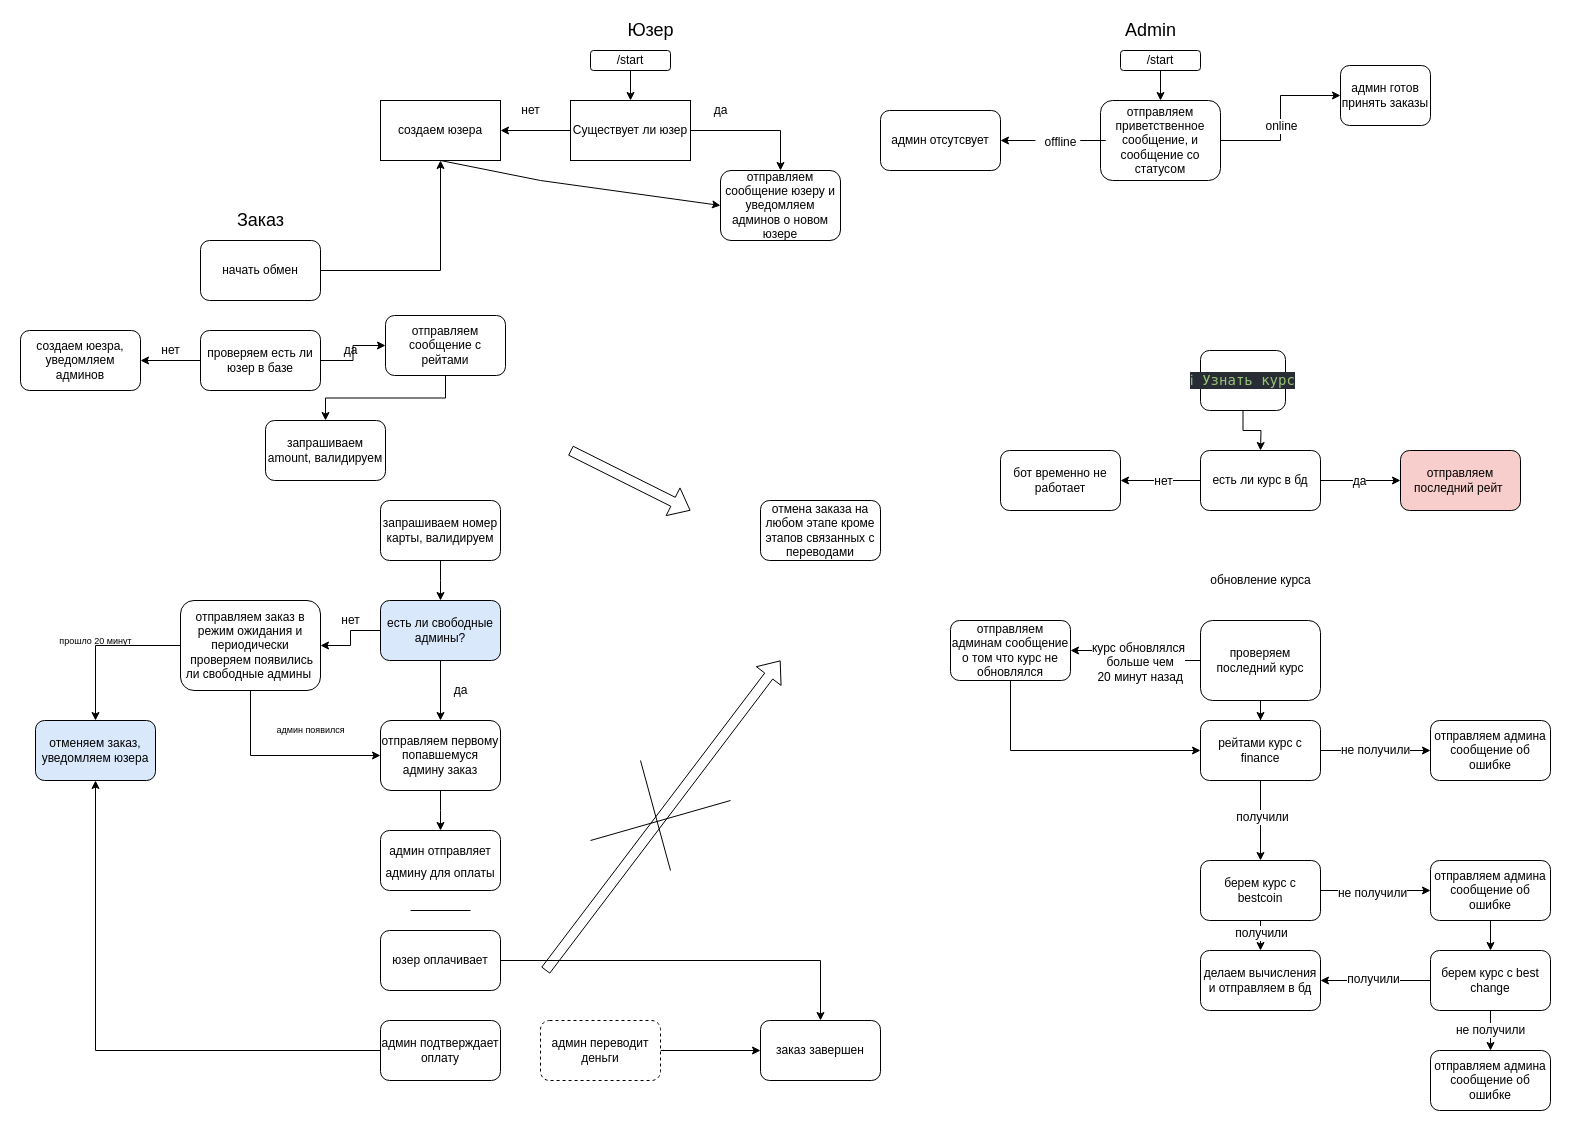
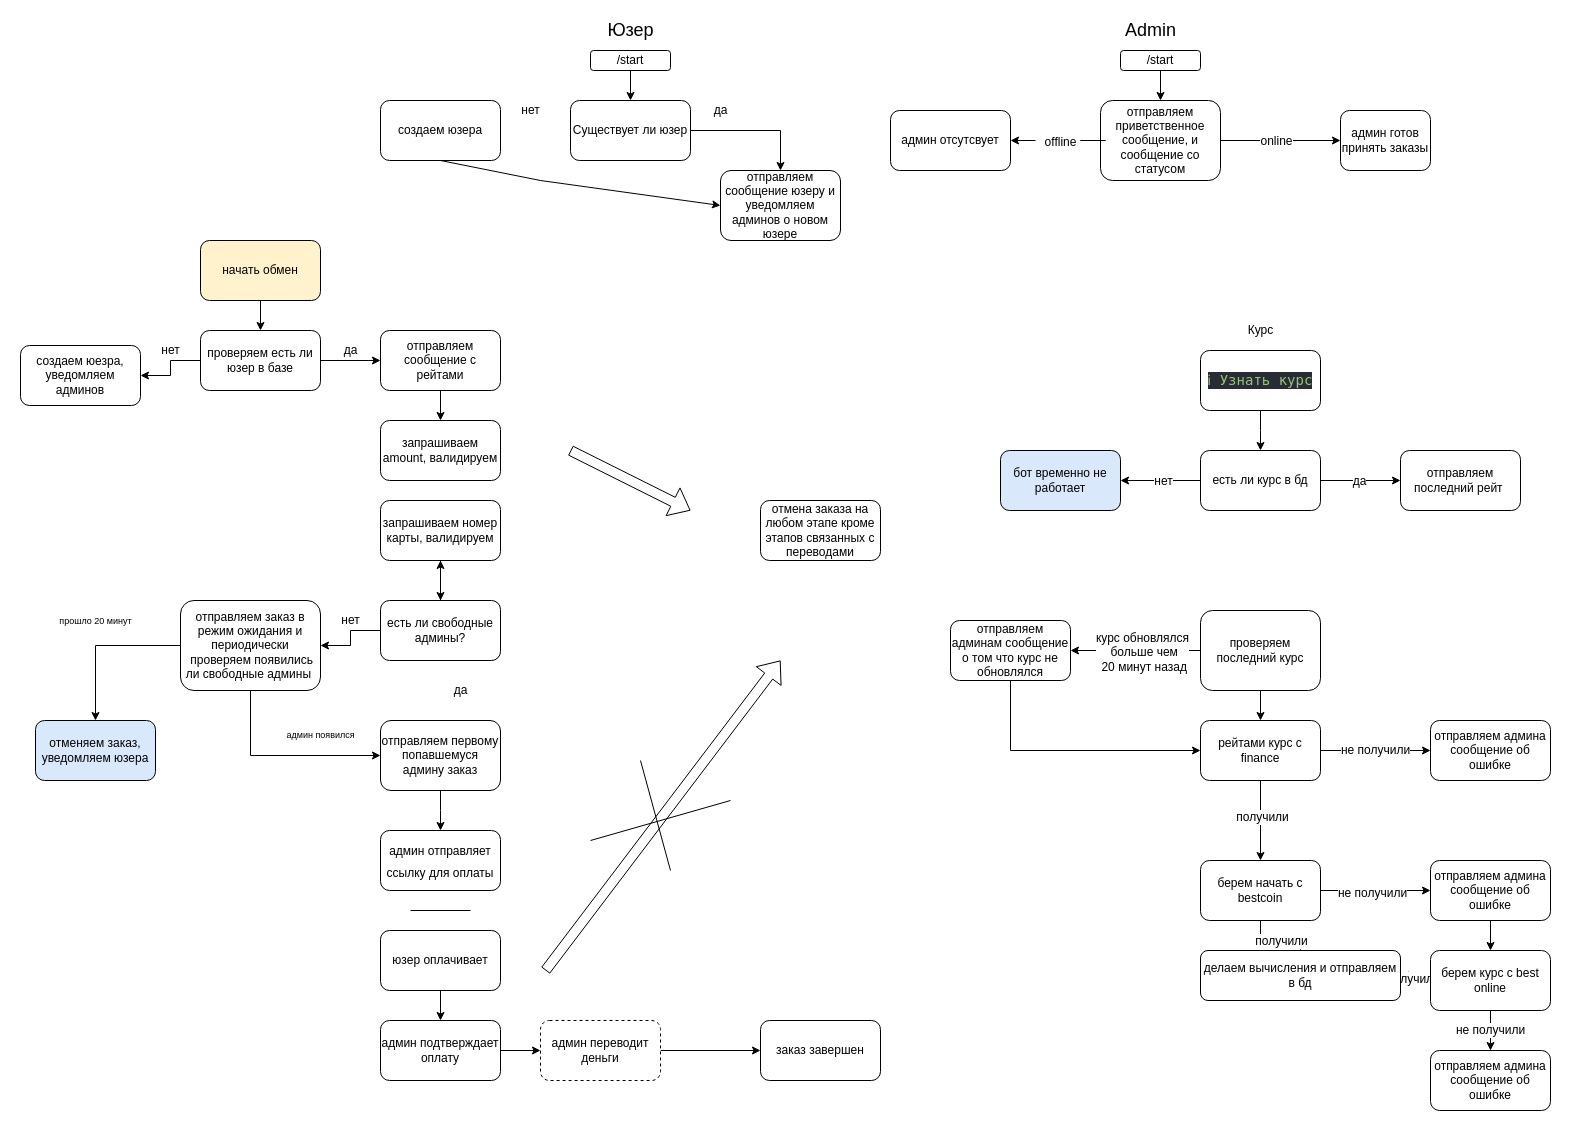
(651, 31) -> (631, 31)
(1386, 96) -> (1386, 141)
(441, 131) -> (441, 131)
(539, 131) -> none
(631, 131) -> (631, 131)
(941, 141) -> (951, 141)
(261, 221) -> none
(261, 271) -> (261, 271)
(432, 271) -> (261, 320)
none -> (1261, 331)
(446, 346) -> (441, 361)
(81, 361) -> (81, 376)
(1243, 381) -> (1261, 381)
(326, 451) -> (441, 451)
(1061, 481) -> (1061, 481)
(1461, 481) -> (1461, 481)
(1261, 581) -> none
(441, 631) -> (441, 631)
(96, 641) -> (96, 621)
(1261, 661) -> (1261, 651)
(441, 687) -> (441, 599)
(311, 731) -> (321, 736)
(441, 861) -> (441, 861)
(1261, 891) -> (1261, 891)
(687, 961) -> (441, 1010)
(1261, 981) -> (1301, 976)
(1491, 981) -> (1491, 981)
(107, 1051) -> (517, 1051)
